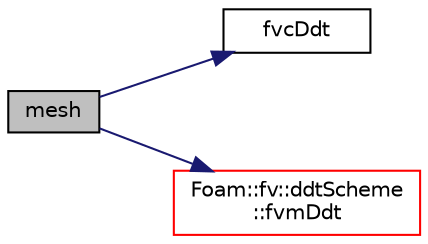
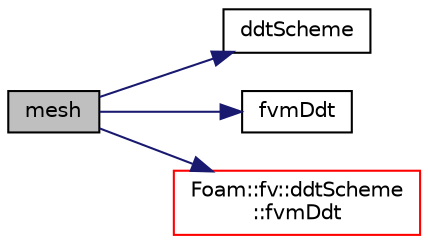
(297, 31) -> (297, 31)
none -> (297, 112)
